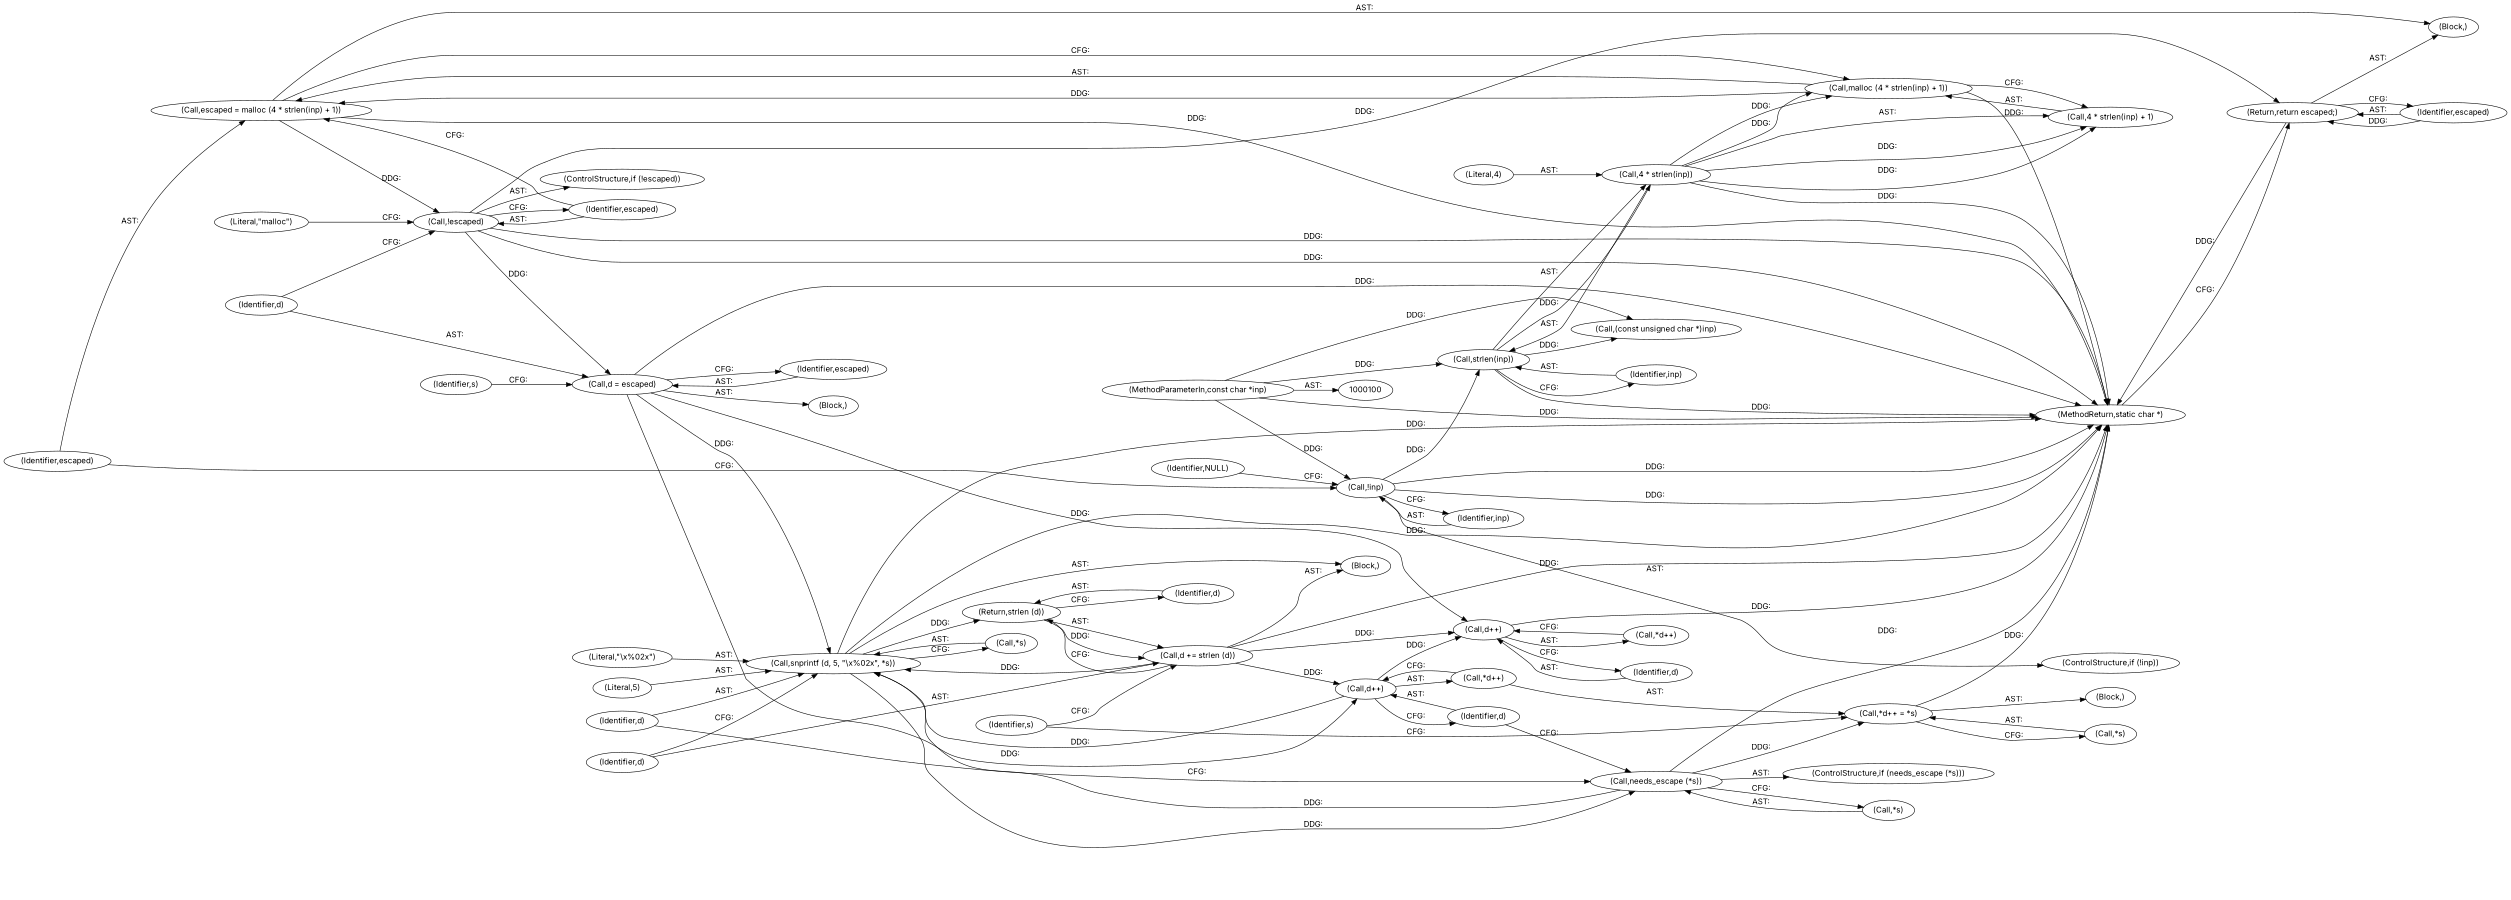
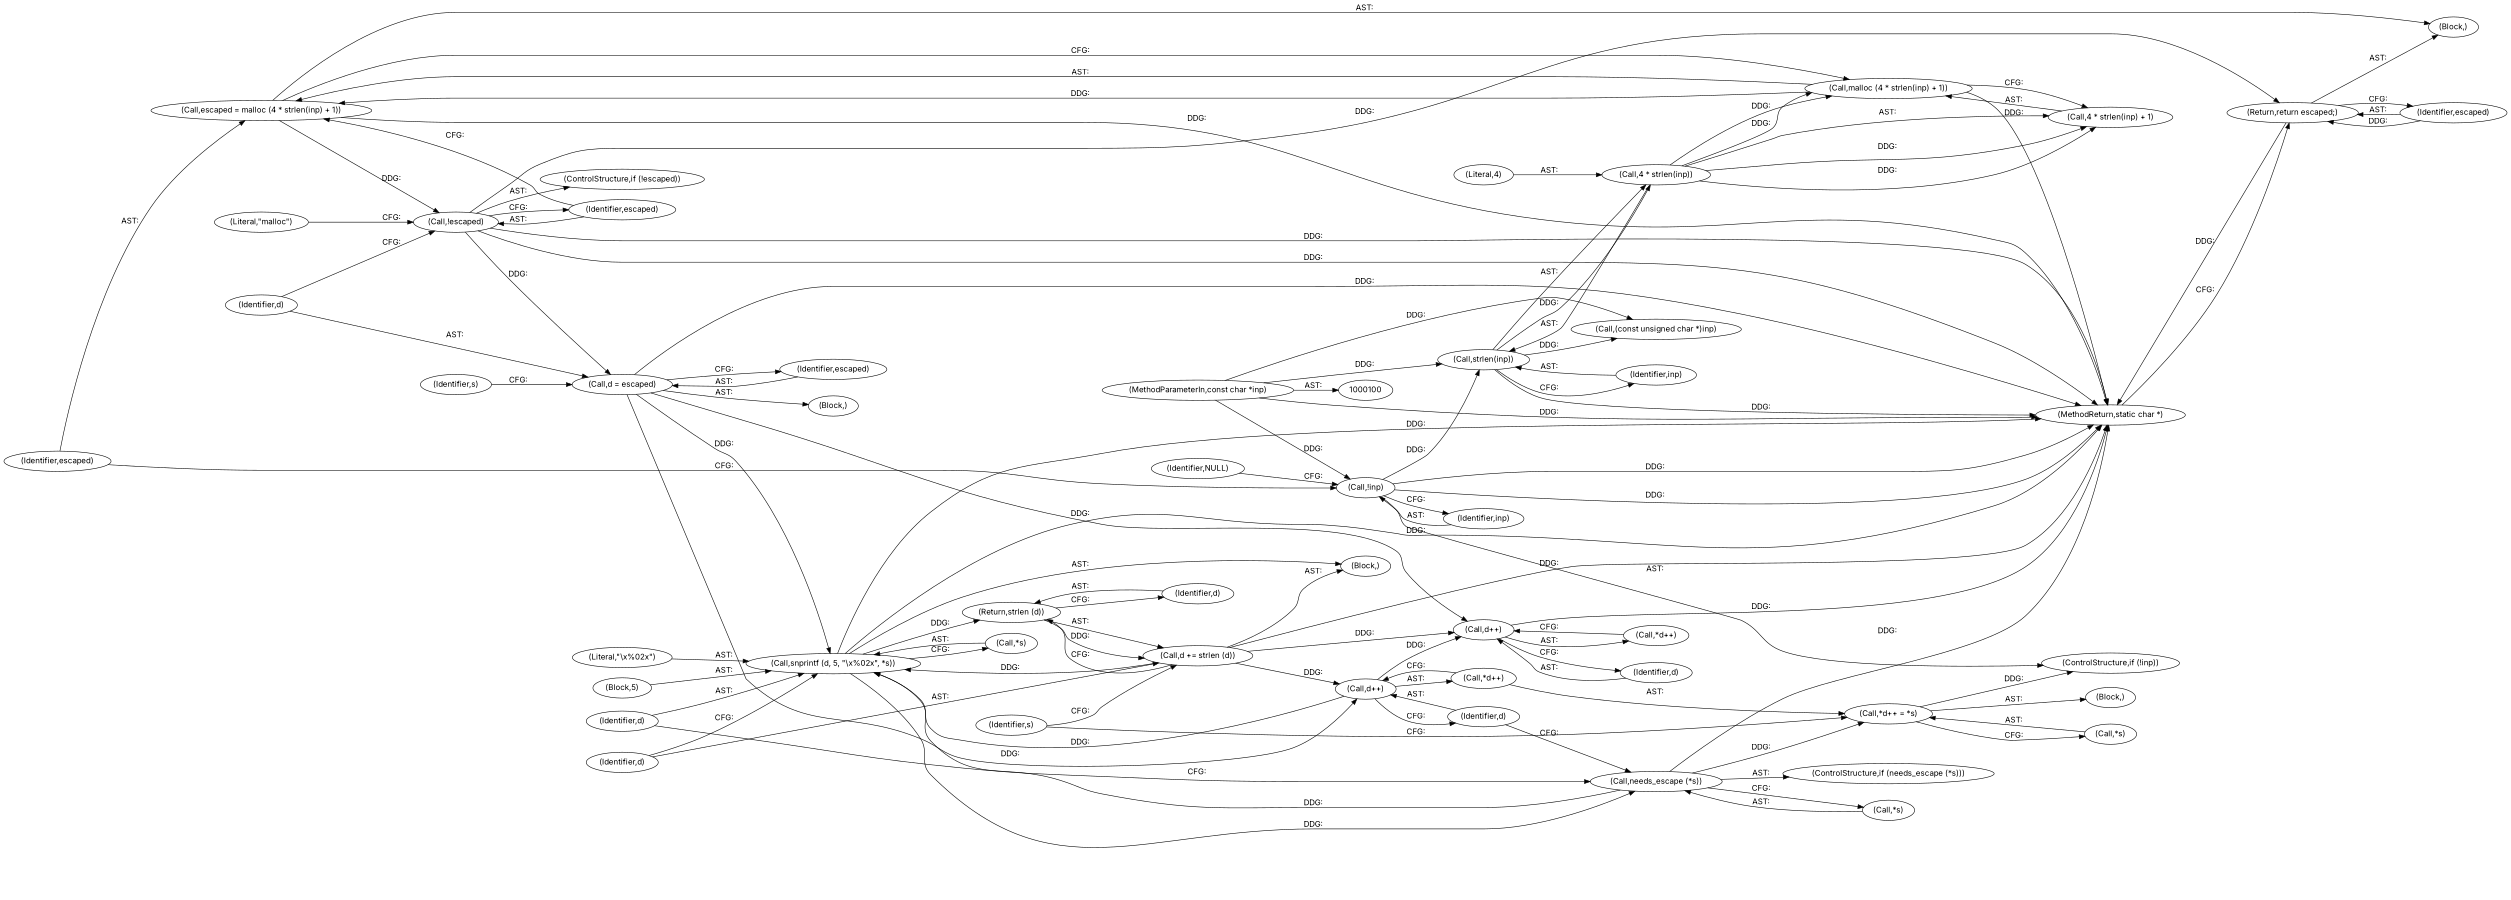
(1959, 205) -> none
(2053, 600) -> (1994, 690)
(622, 688) -> (622, 688)
